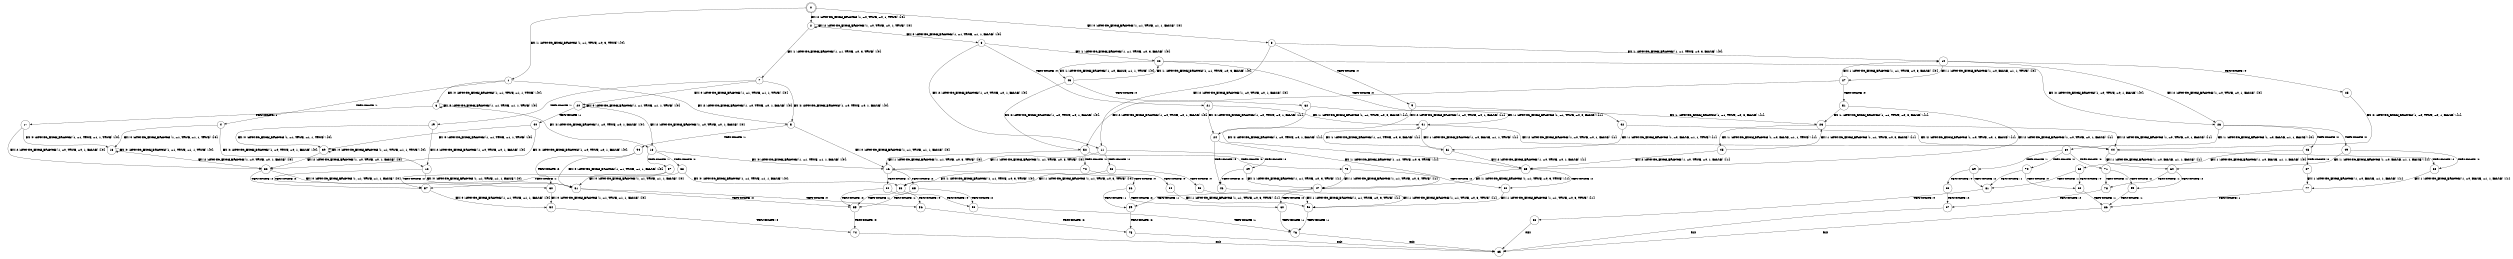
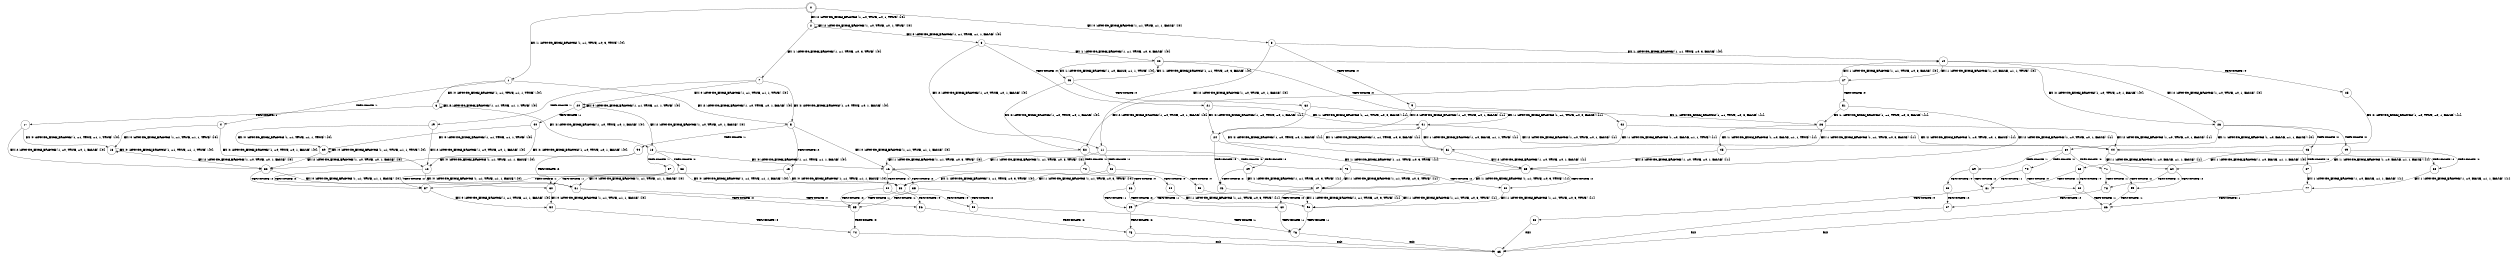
(585, 158) -> (532, 156)
none -> (788, 169)
